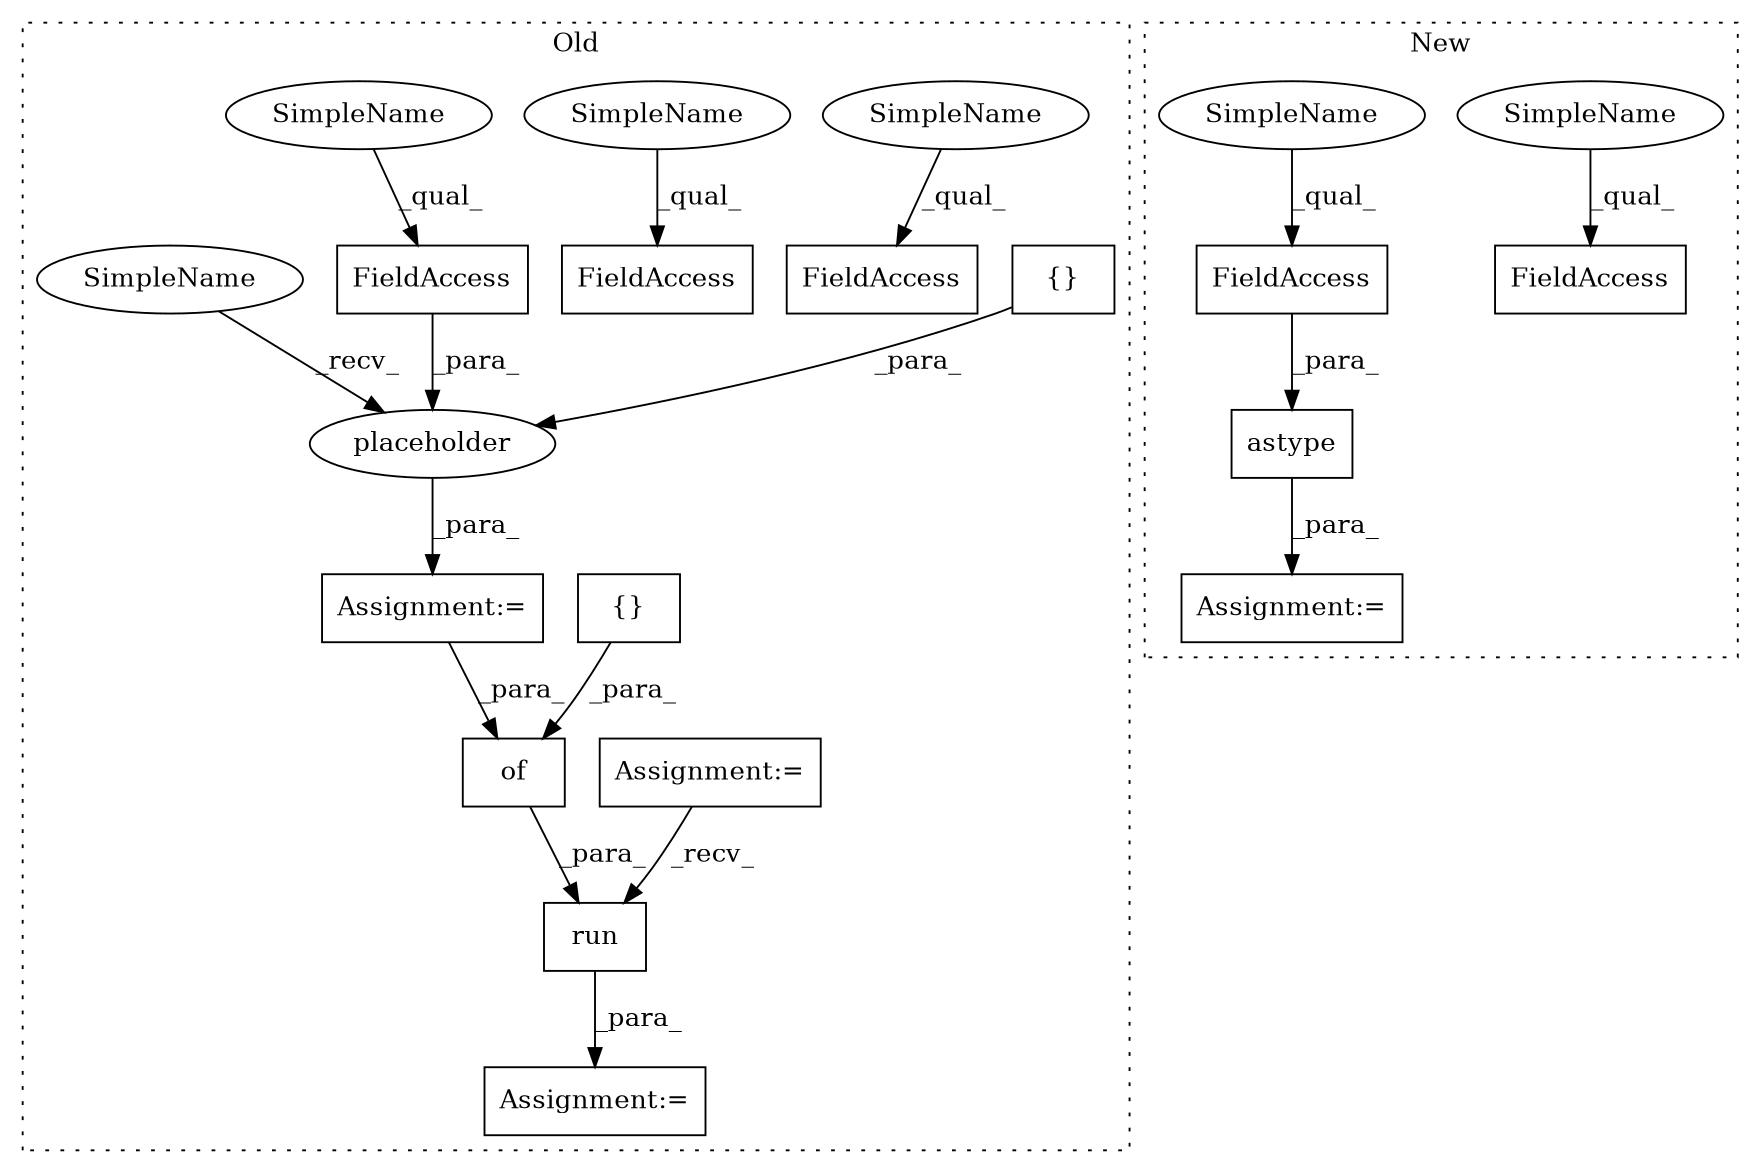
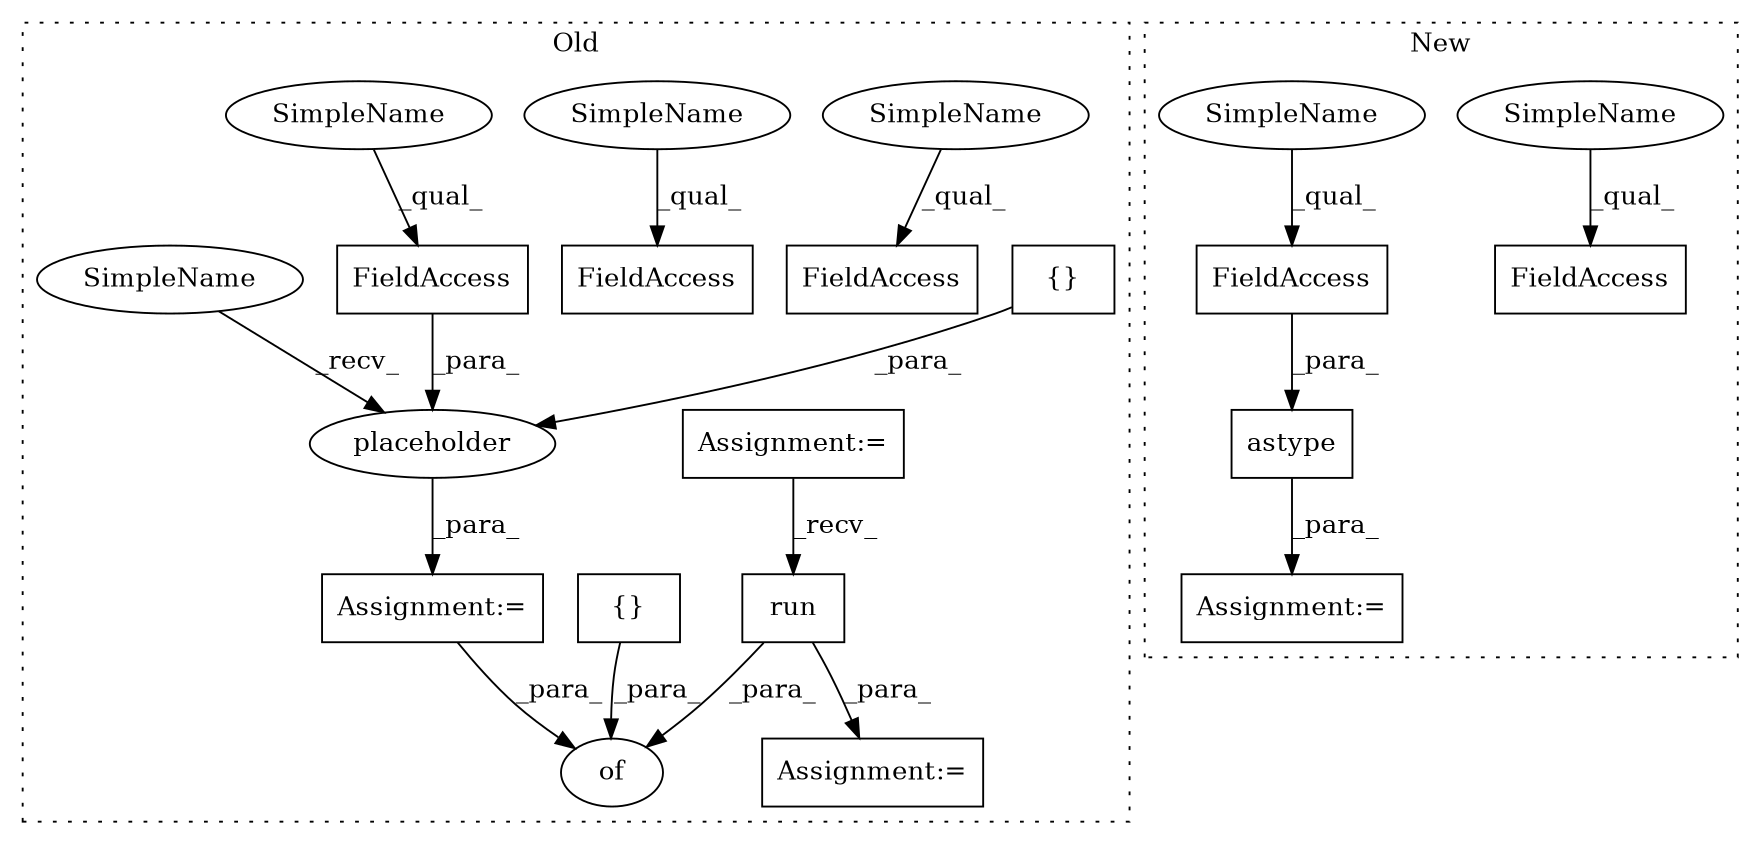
(514, 773) -> (612, 773)
(550, 846) -> (715, 691)
